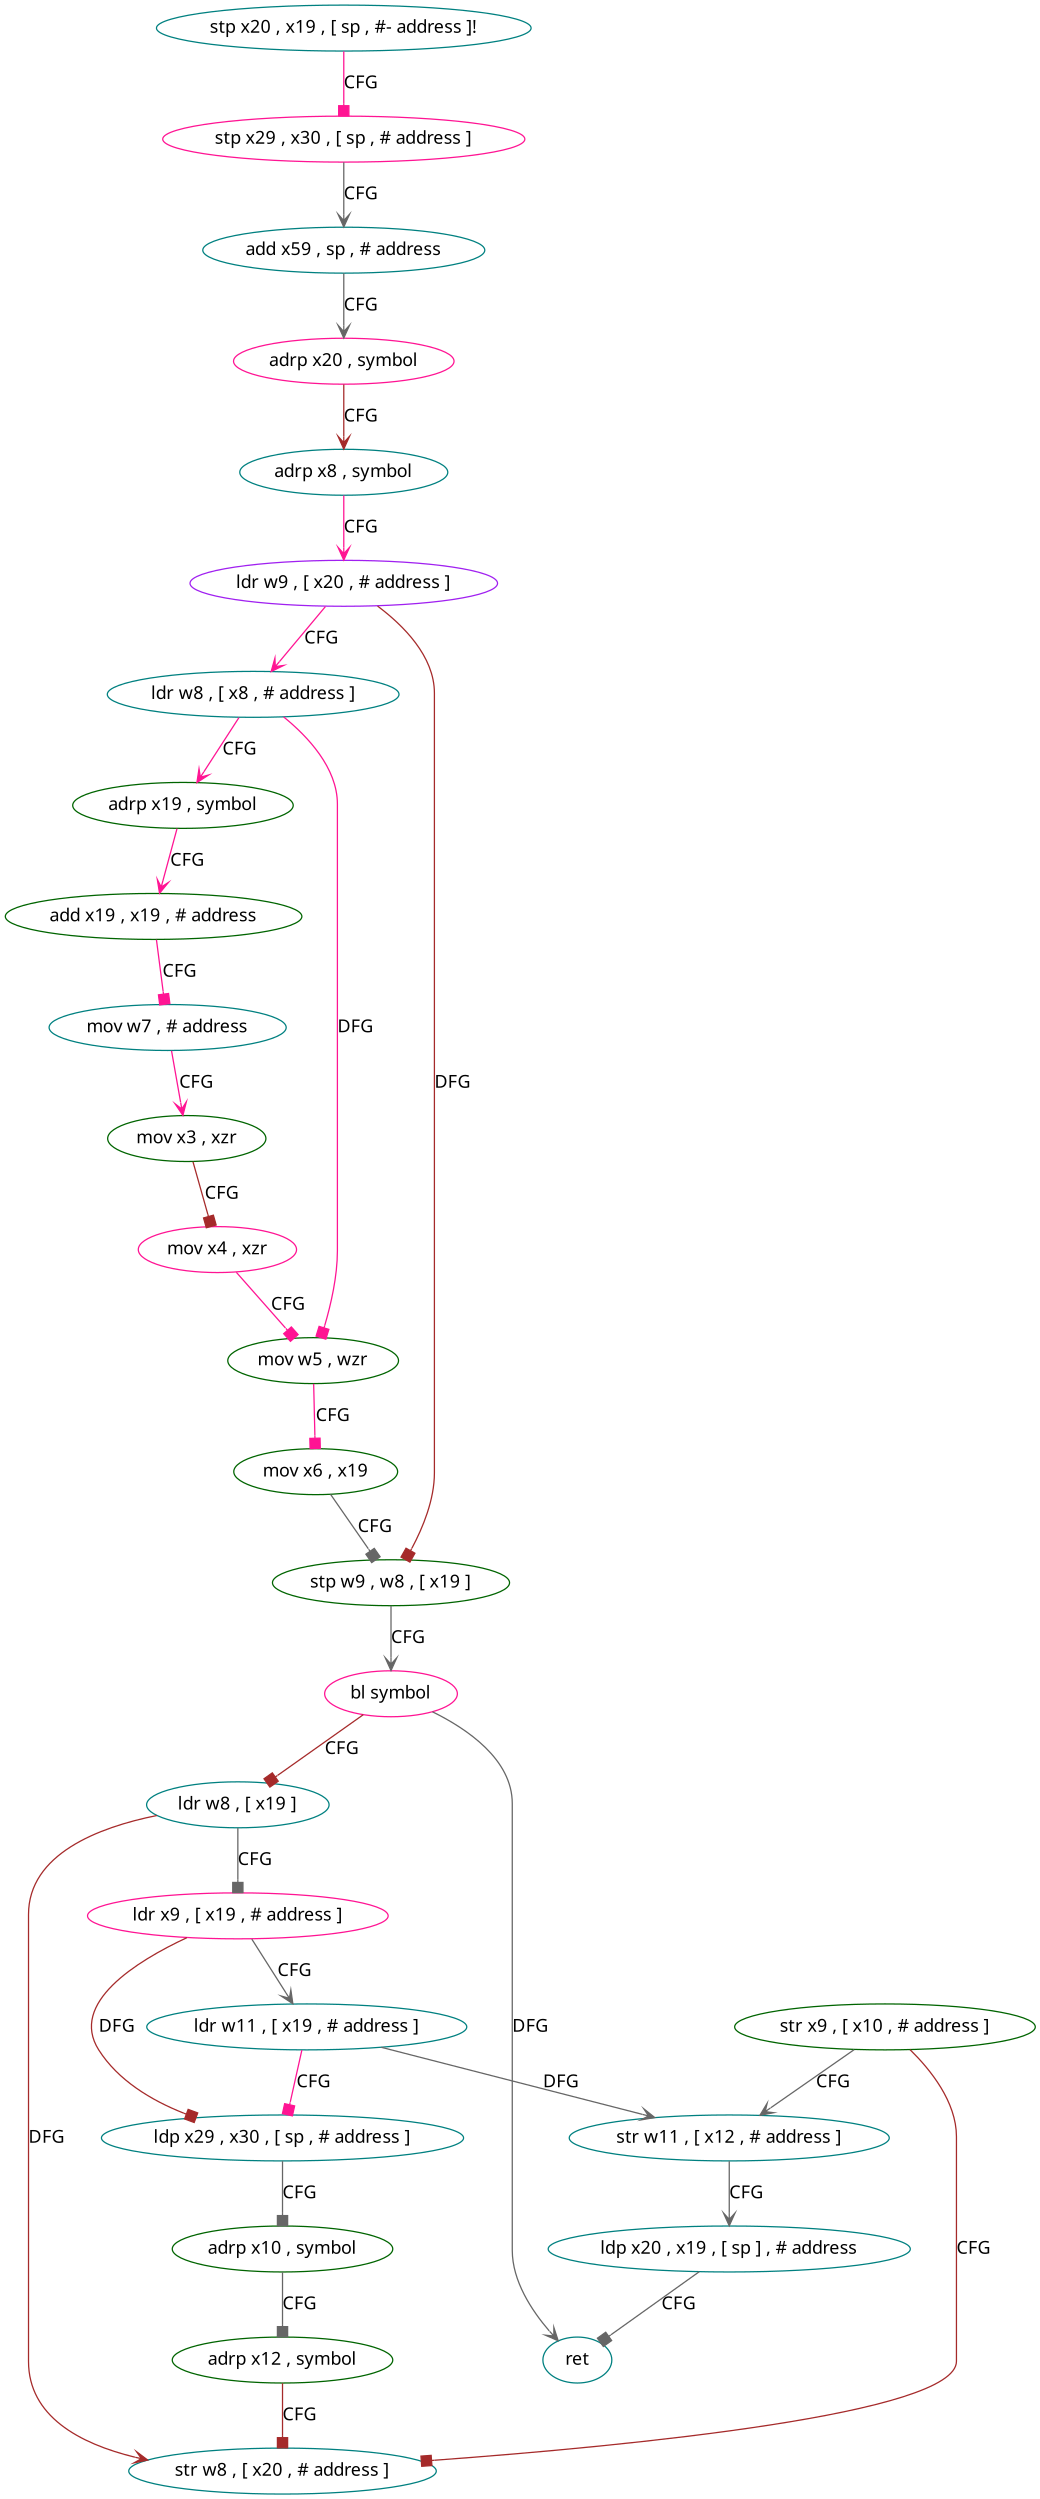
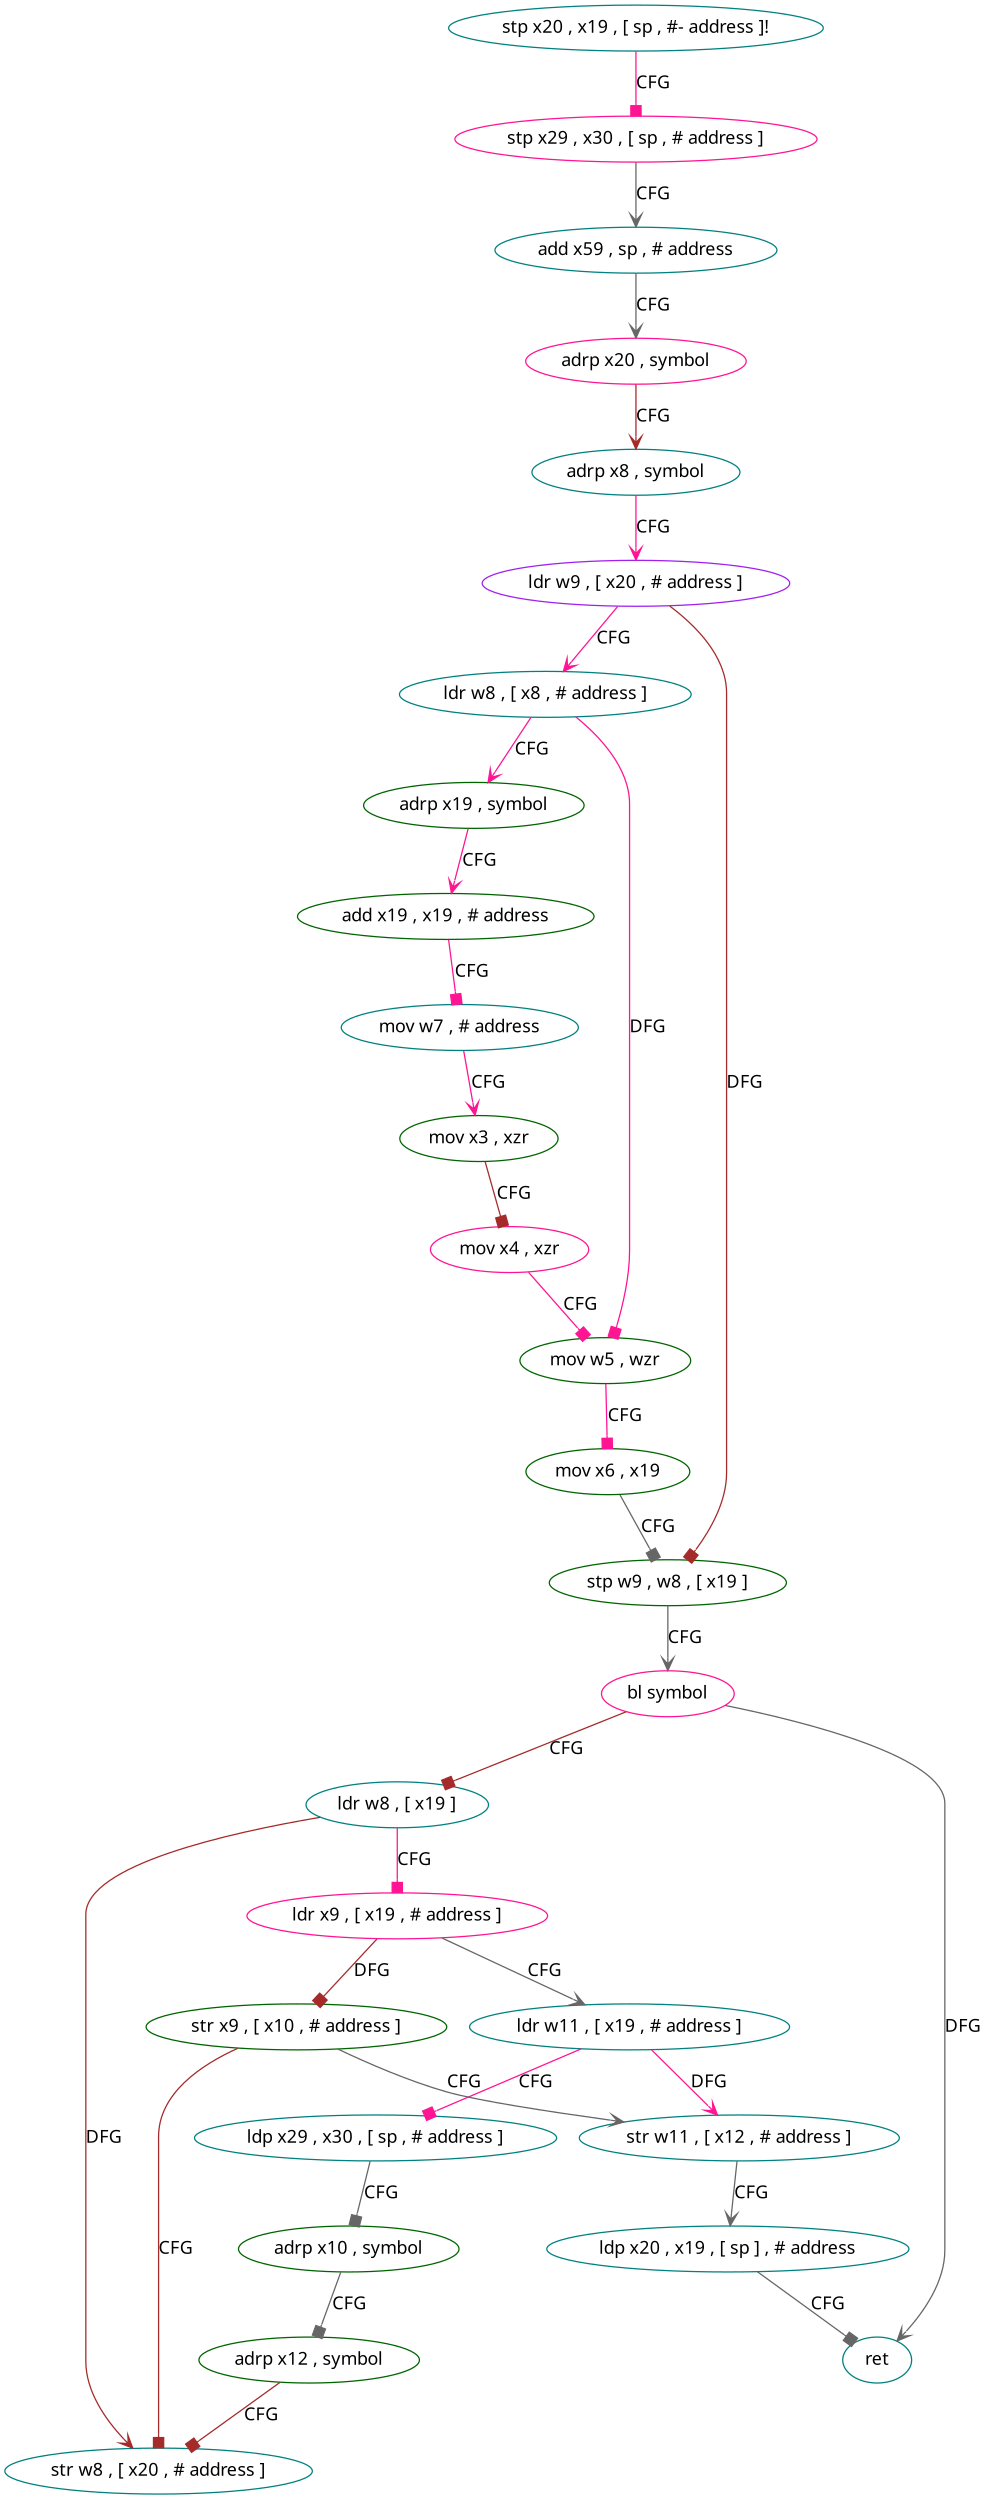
(238, 1854) -> (397, 1854)
(92, 2025) -> (351, 1967)
(499, 2077) -> (680, 2078)
